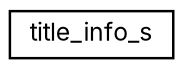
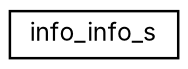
(92, 35) -> (94, 35)
